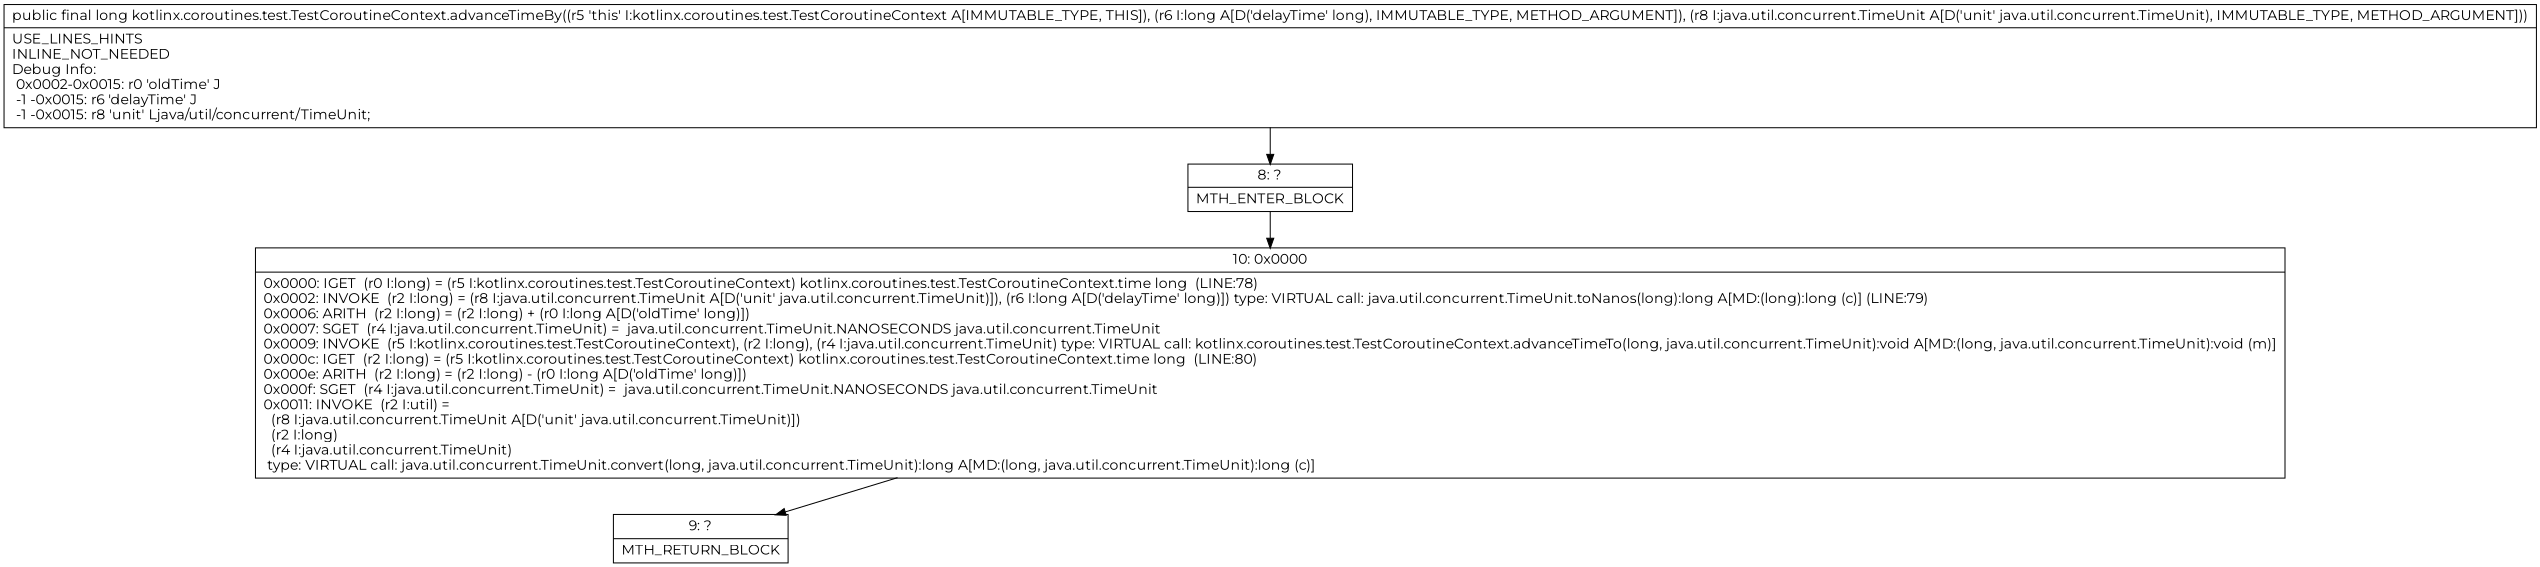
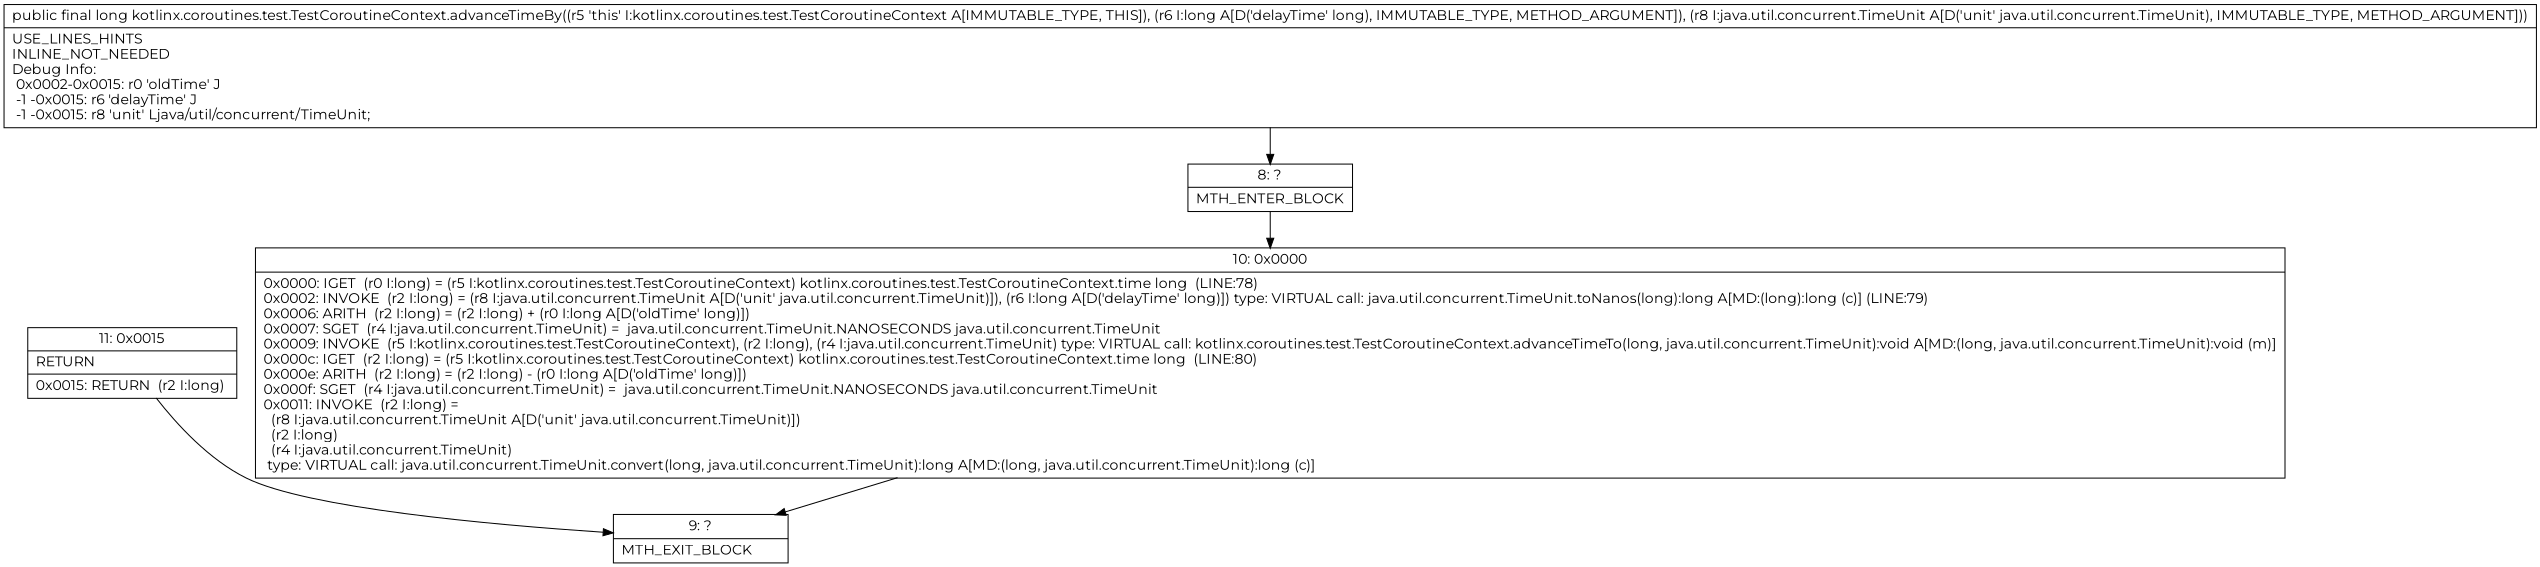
none -> (132, 363)
(359, 405) -> (364, 405)
(701, 550) -> (687, 550)
